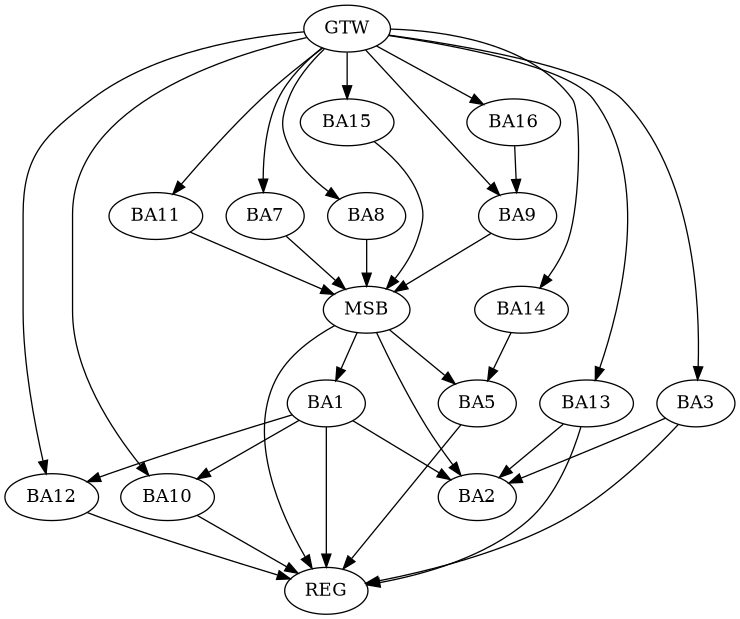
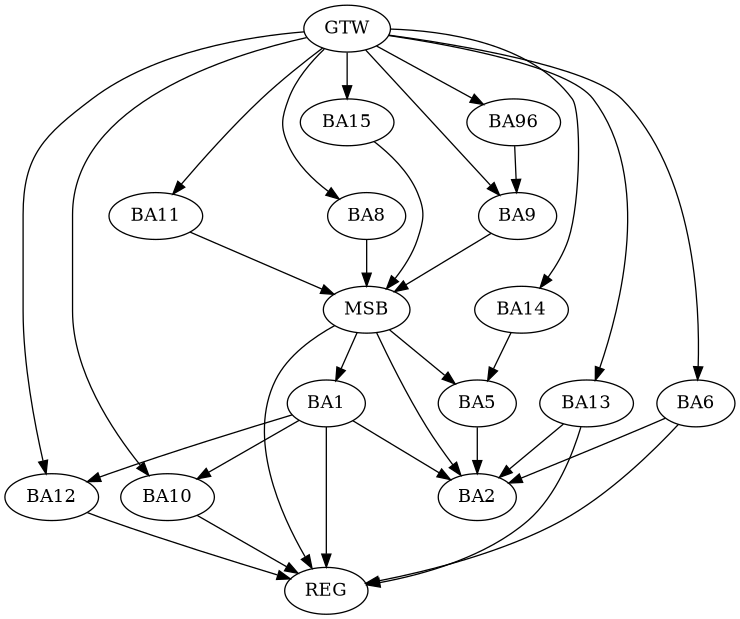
(514, 122) -> (514, 122)
(265, 216) -> none
(696, 403) -> (696, 403)
(406, 492) -> (477, 444)
